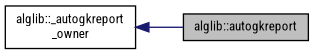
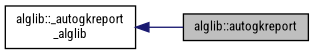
(70, 27) -> (70, 27)
